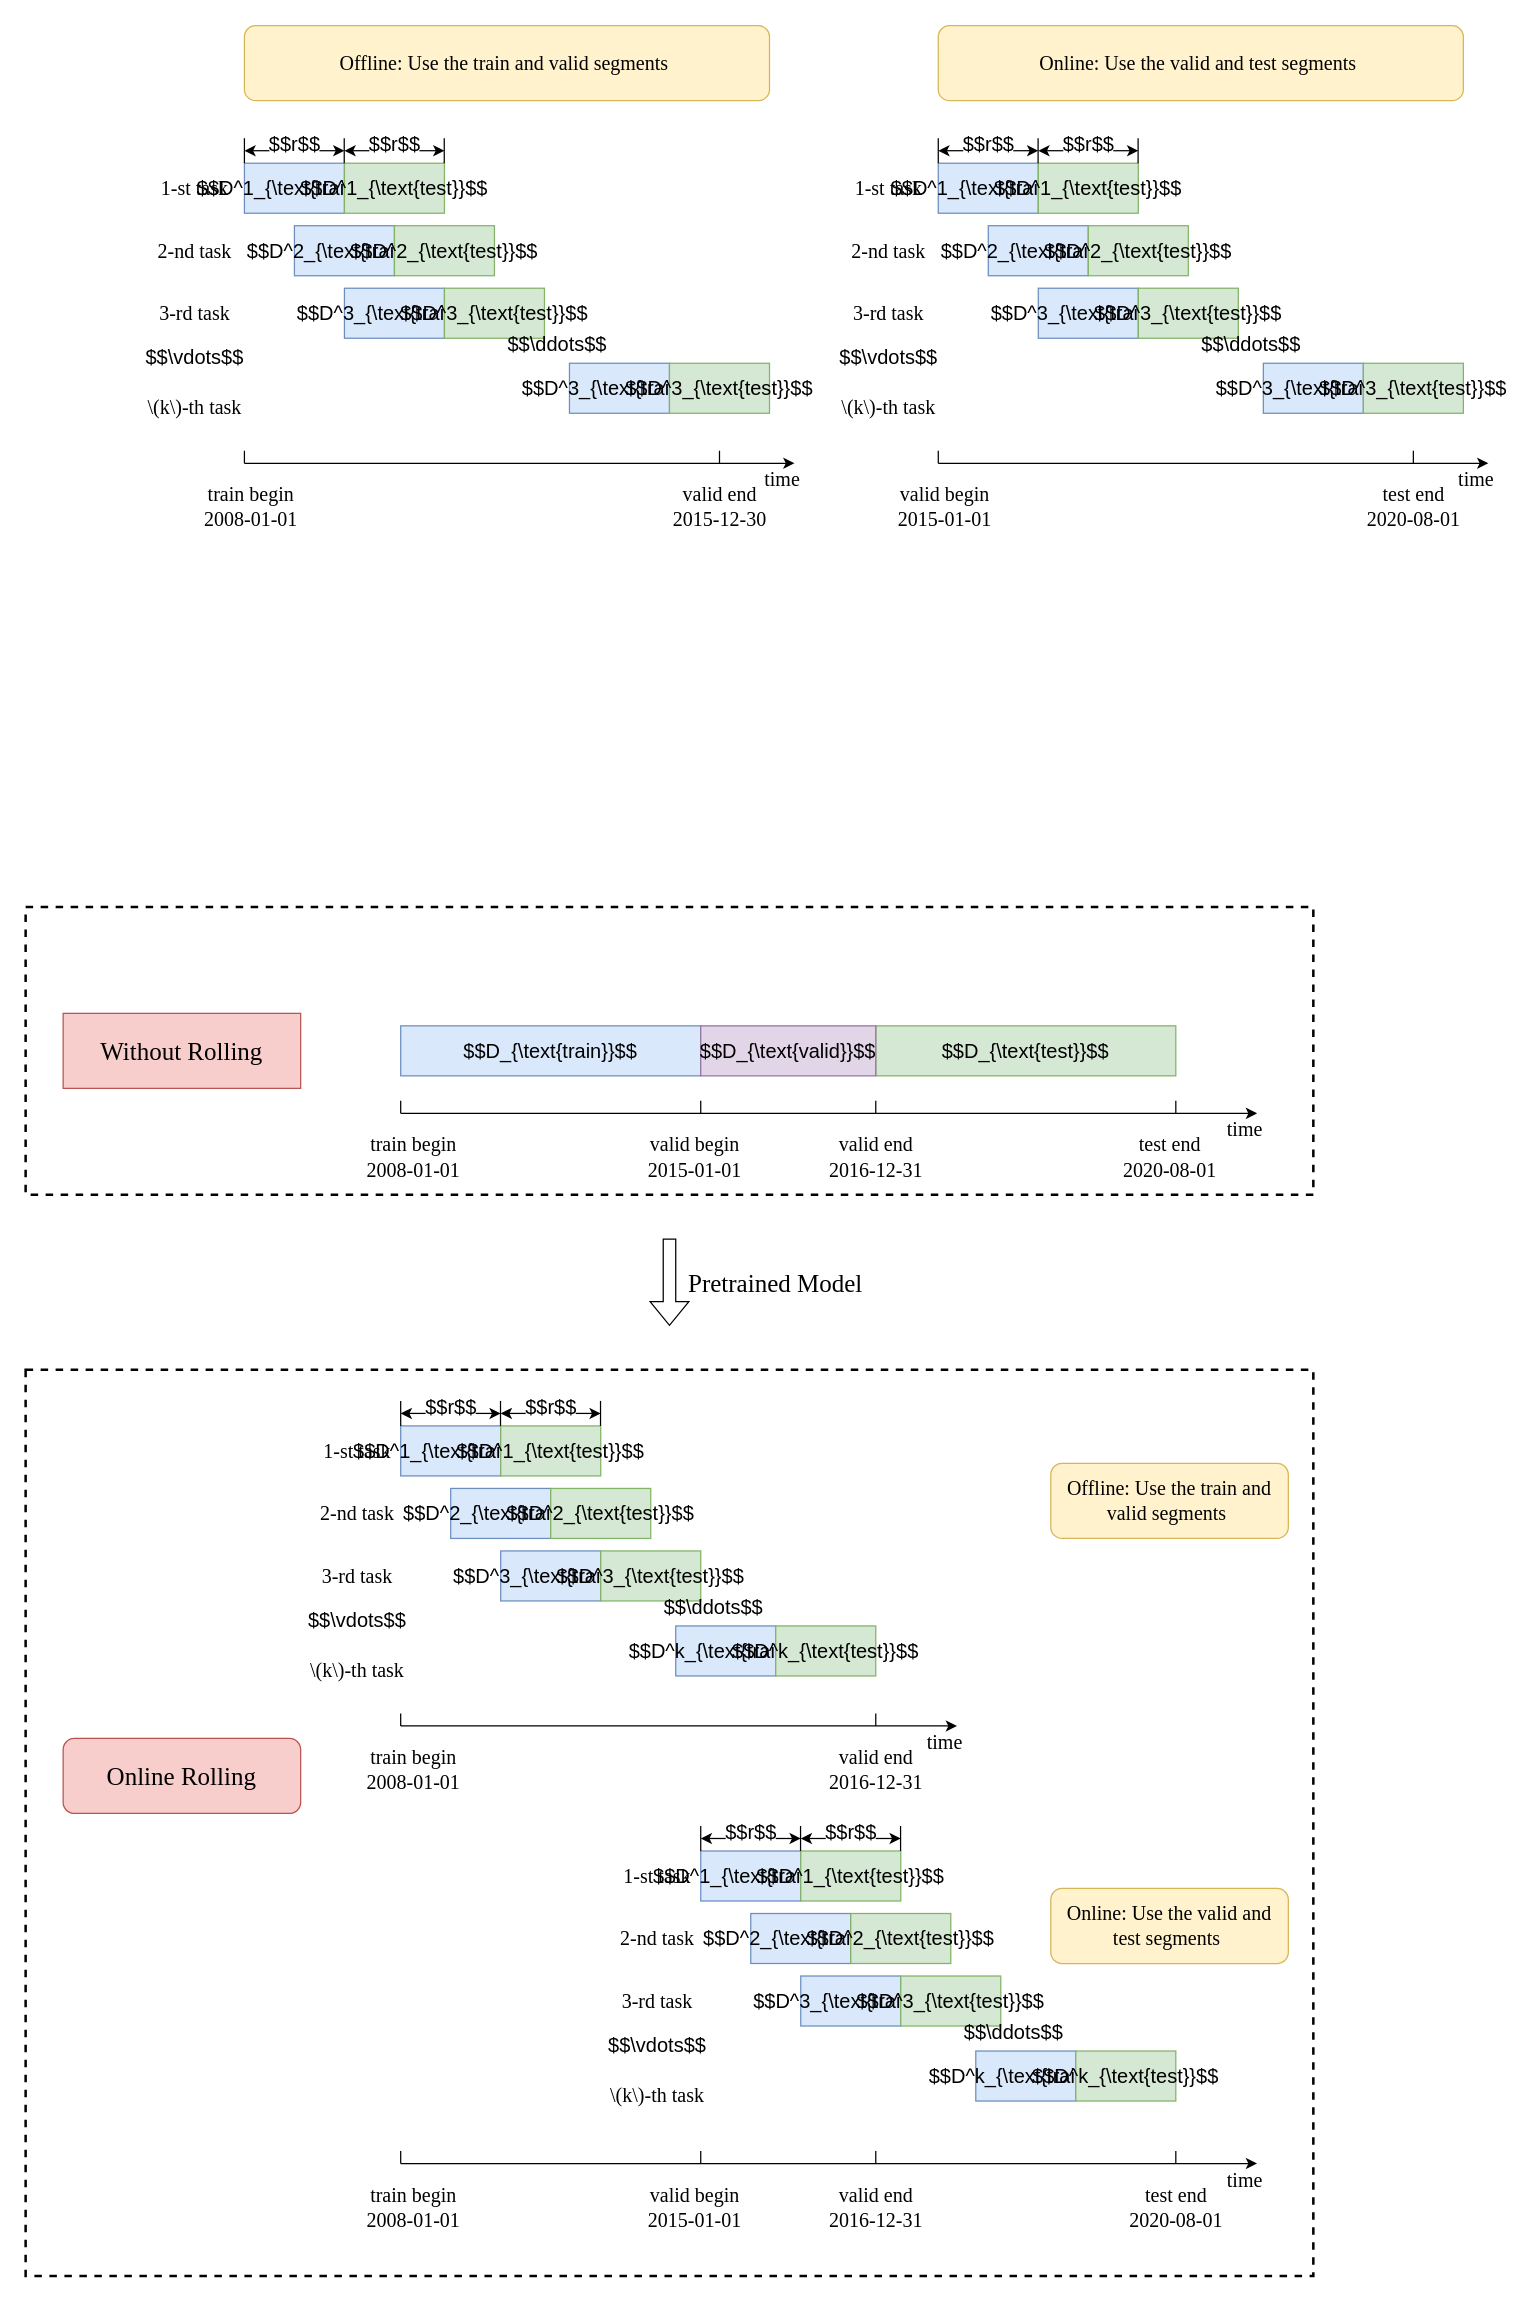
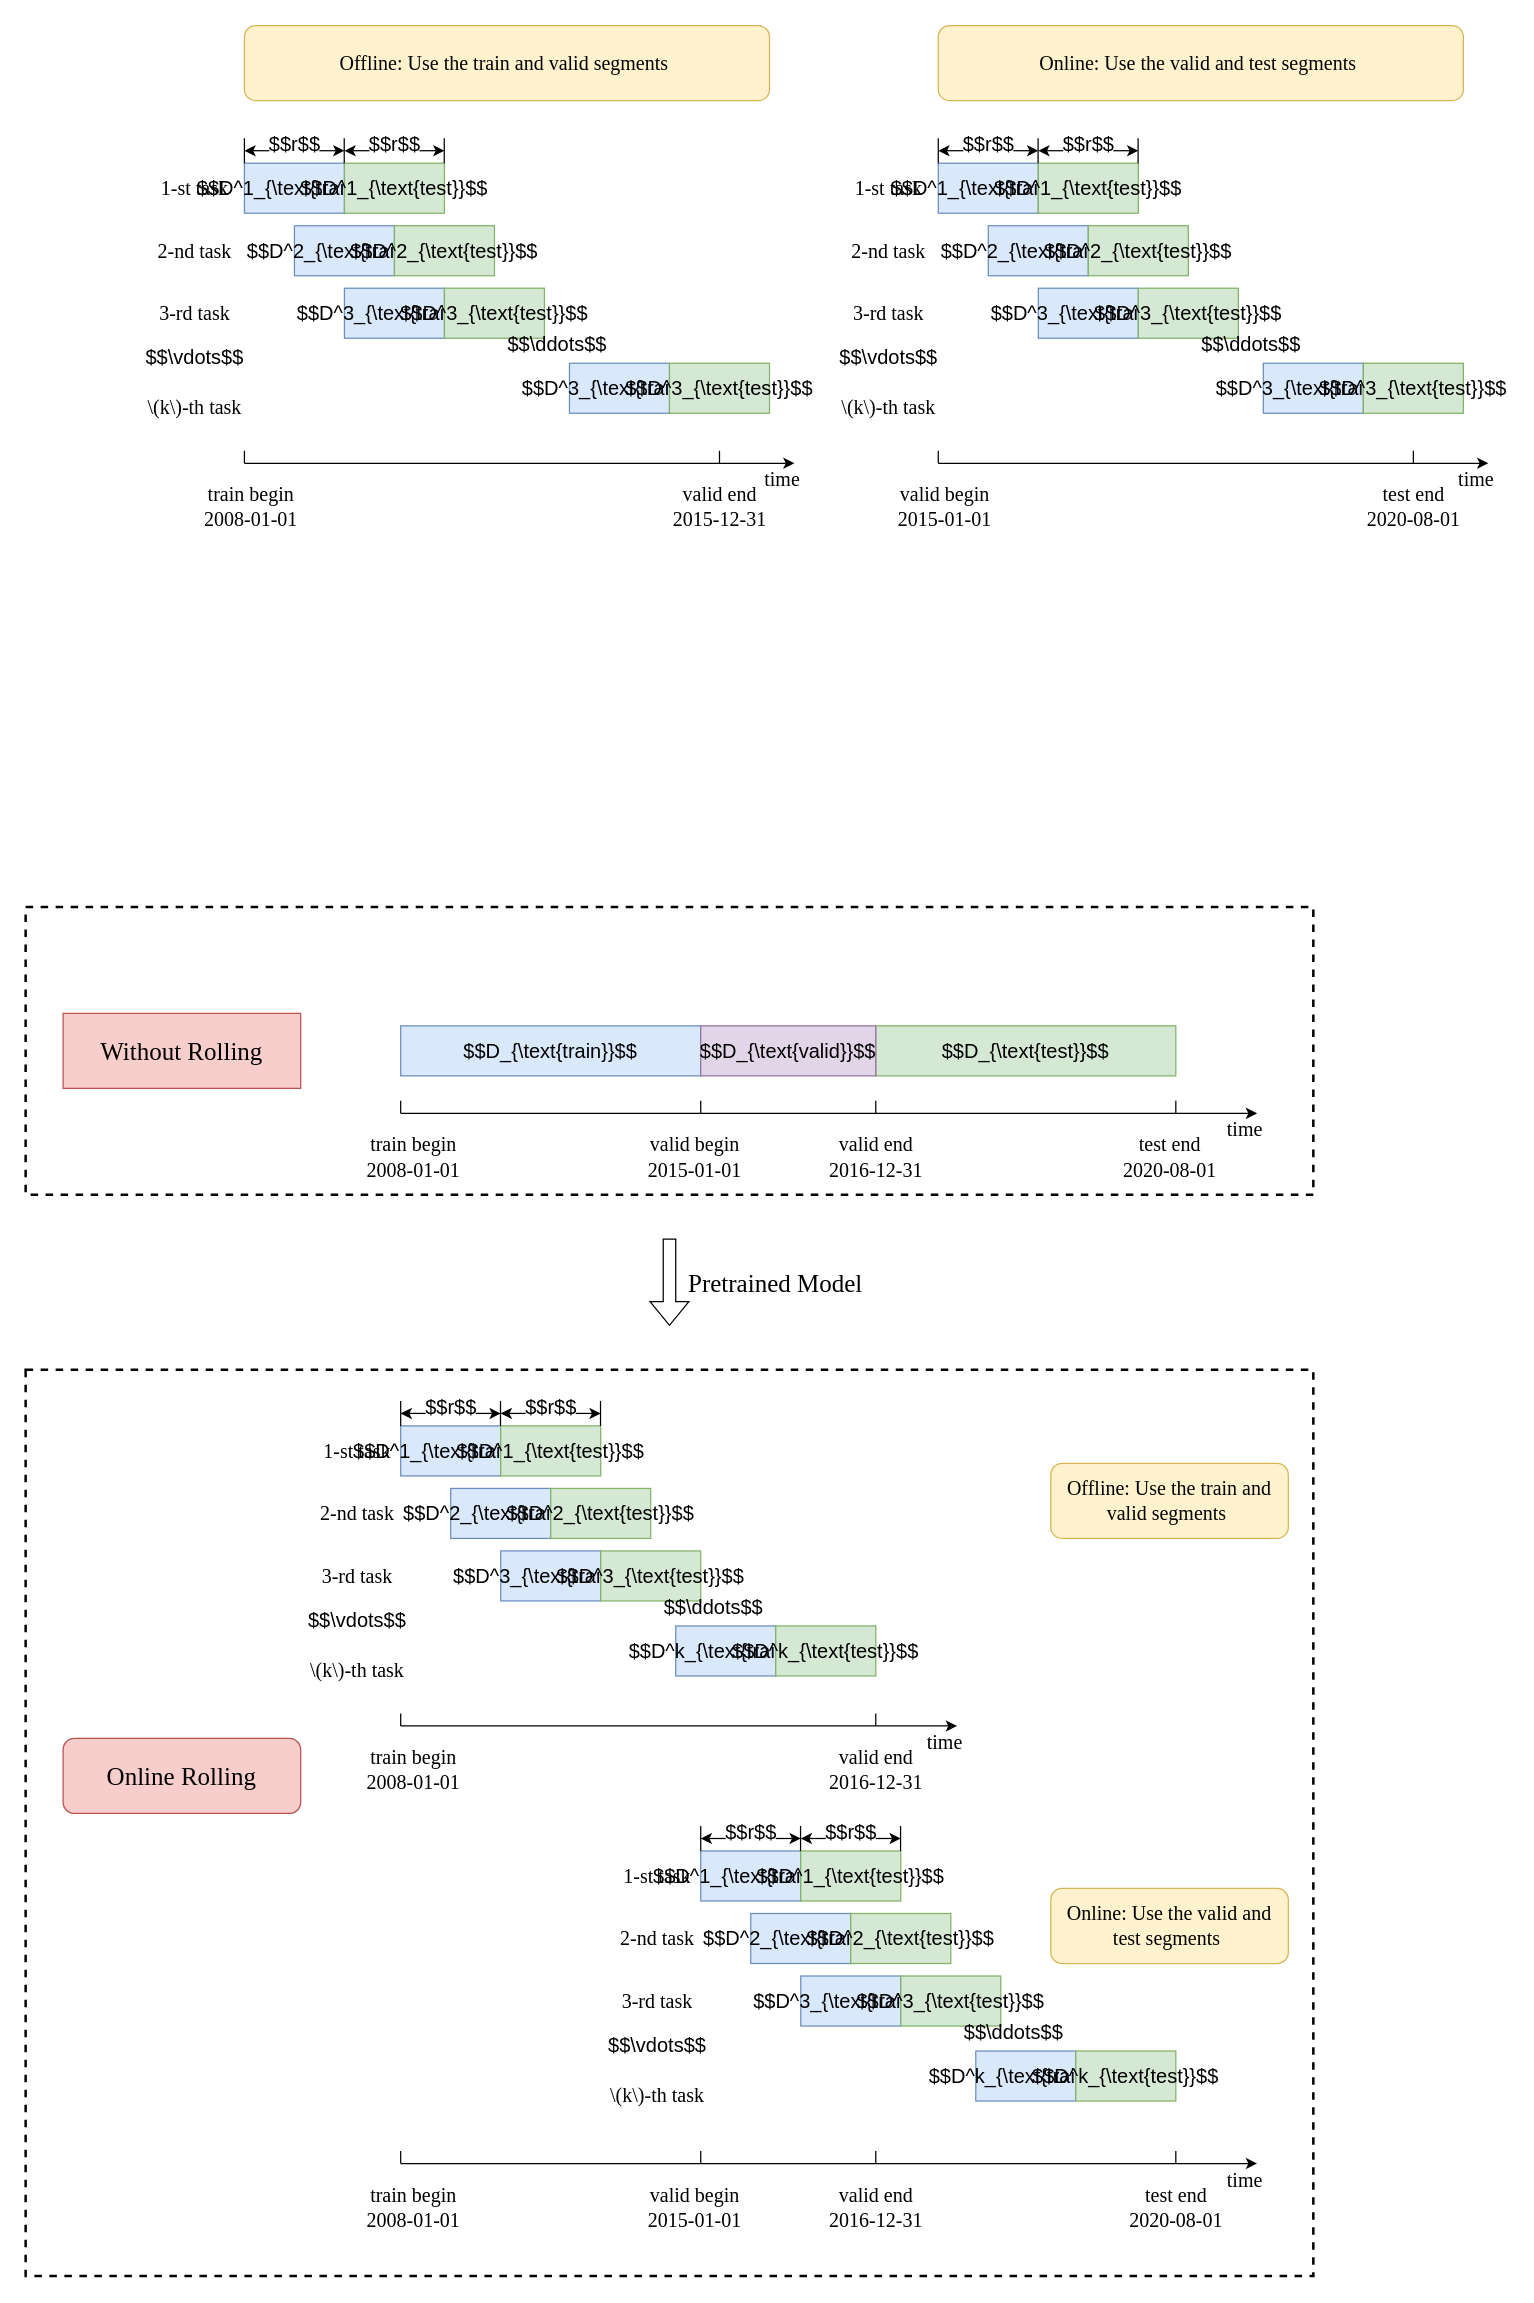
(720, 507) -> (720, 507)
